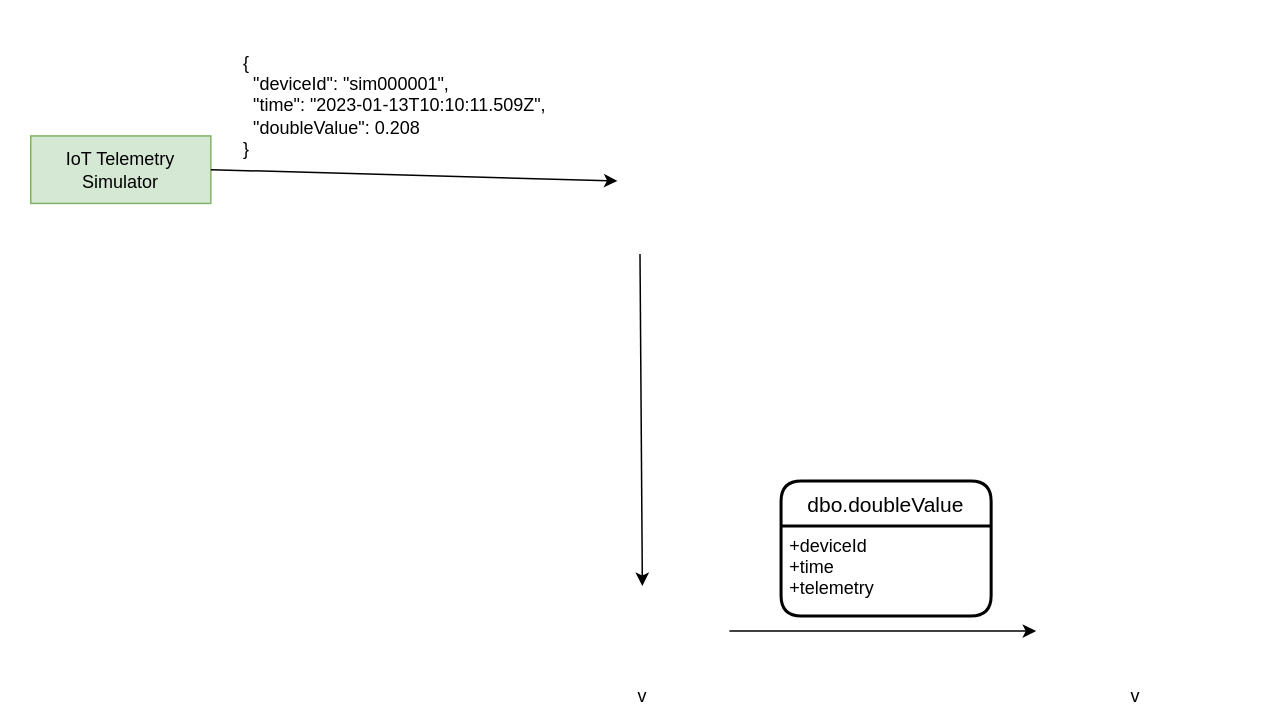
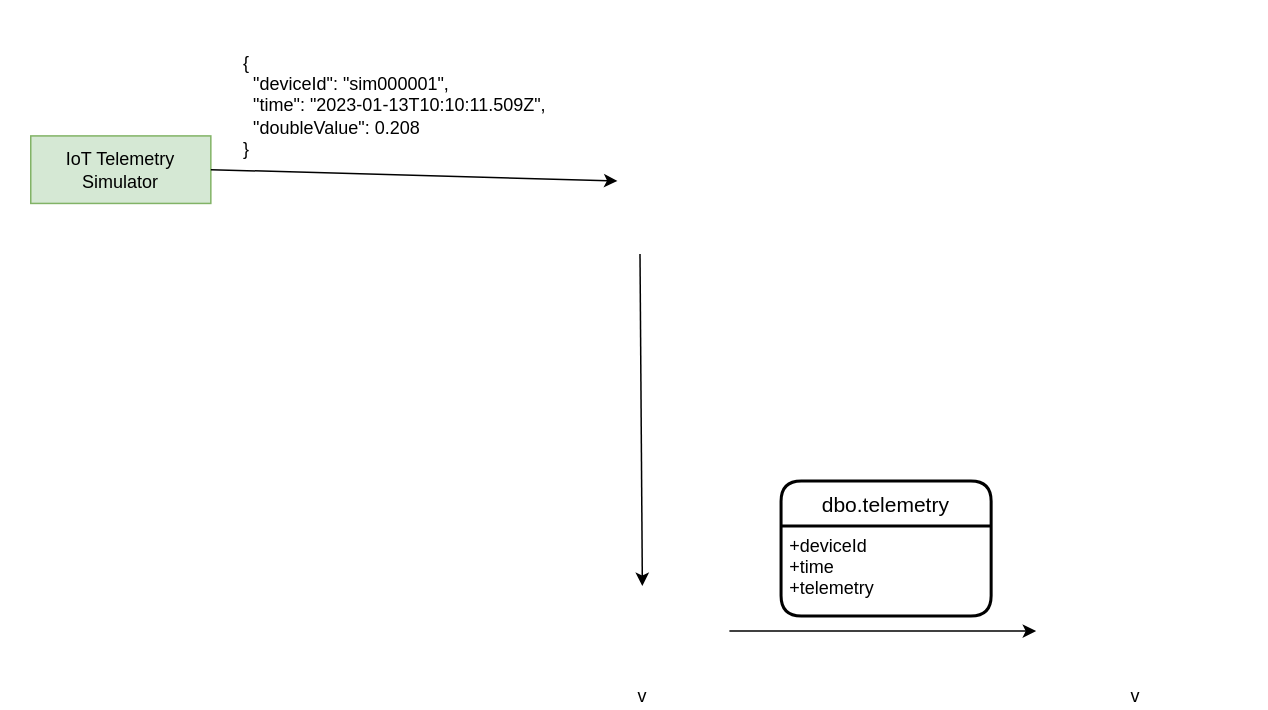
(885, 505) -> (885, 505)
